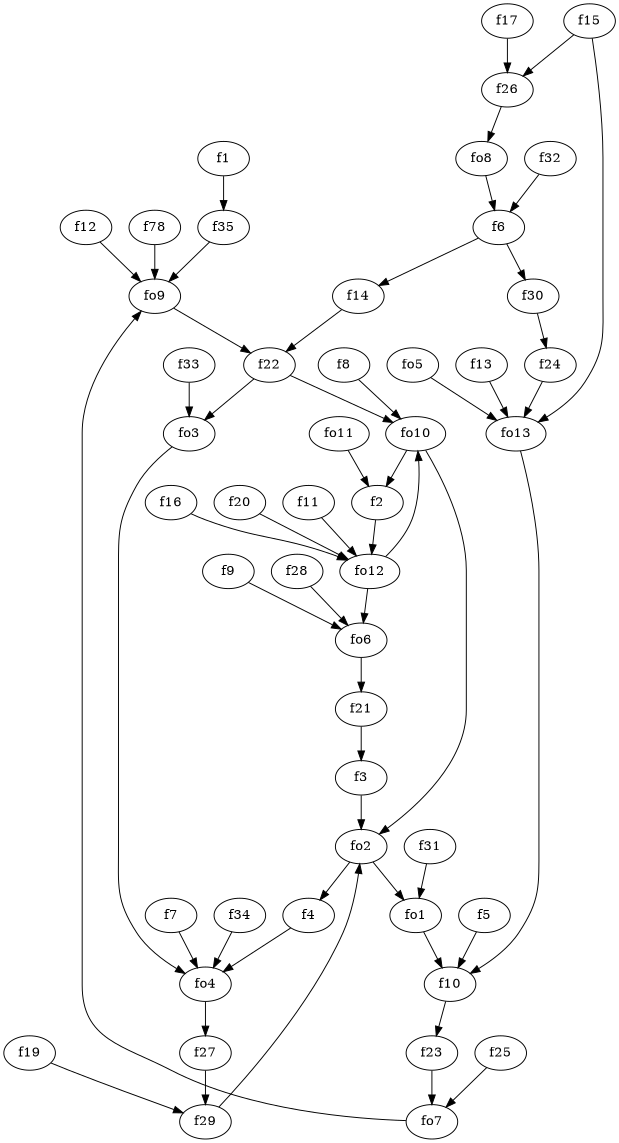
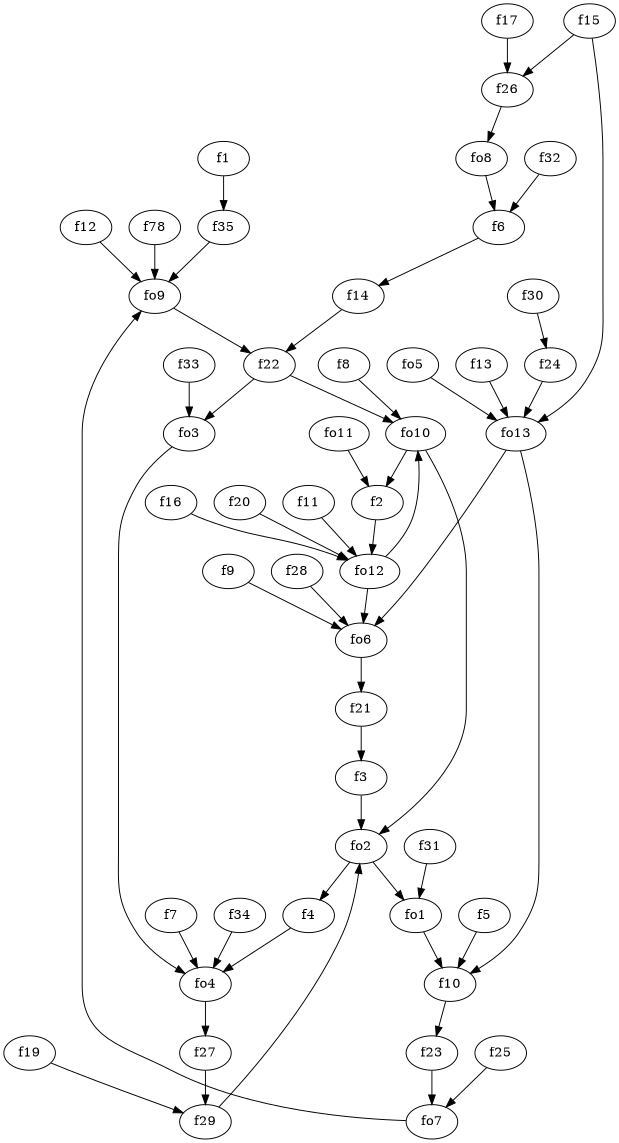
(514, 258) -> none
none -> (447, 537)
